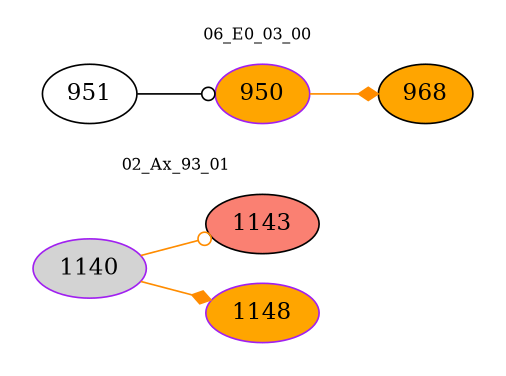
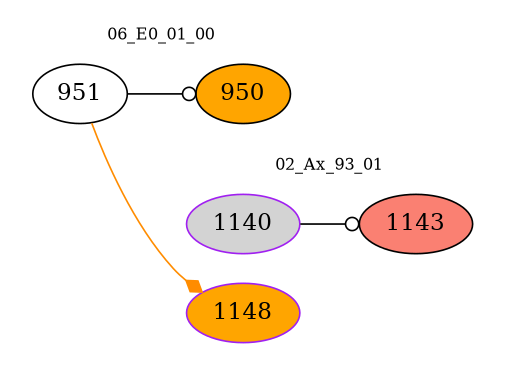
(258, 35) -> (162, 35)
(262, 94) -> (243, 94)
(426, 94) -> none
(170, 248) -> (323, 224)
(166, 288) -> (130, 207)
